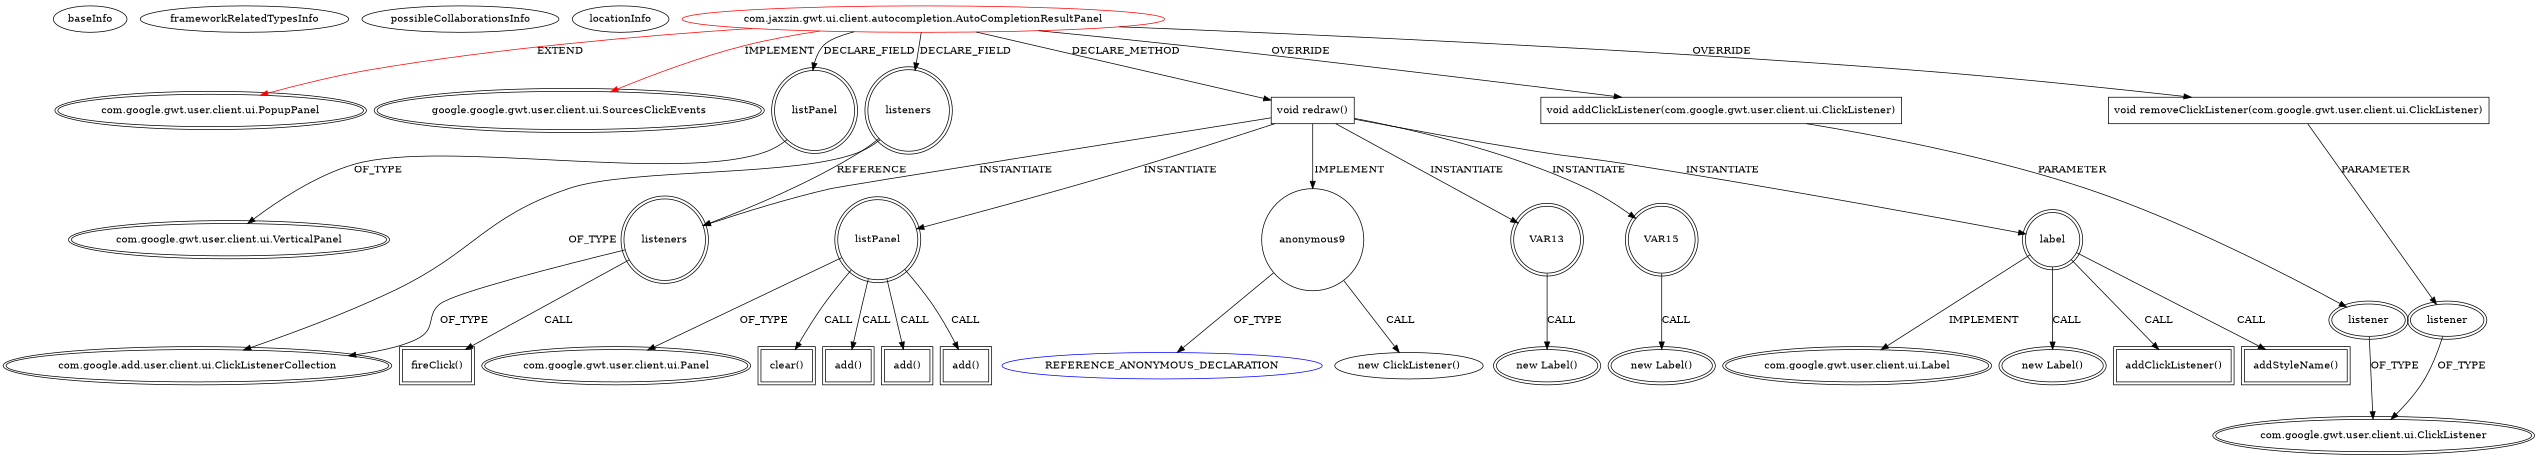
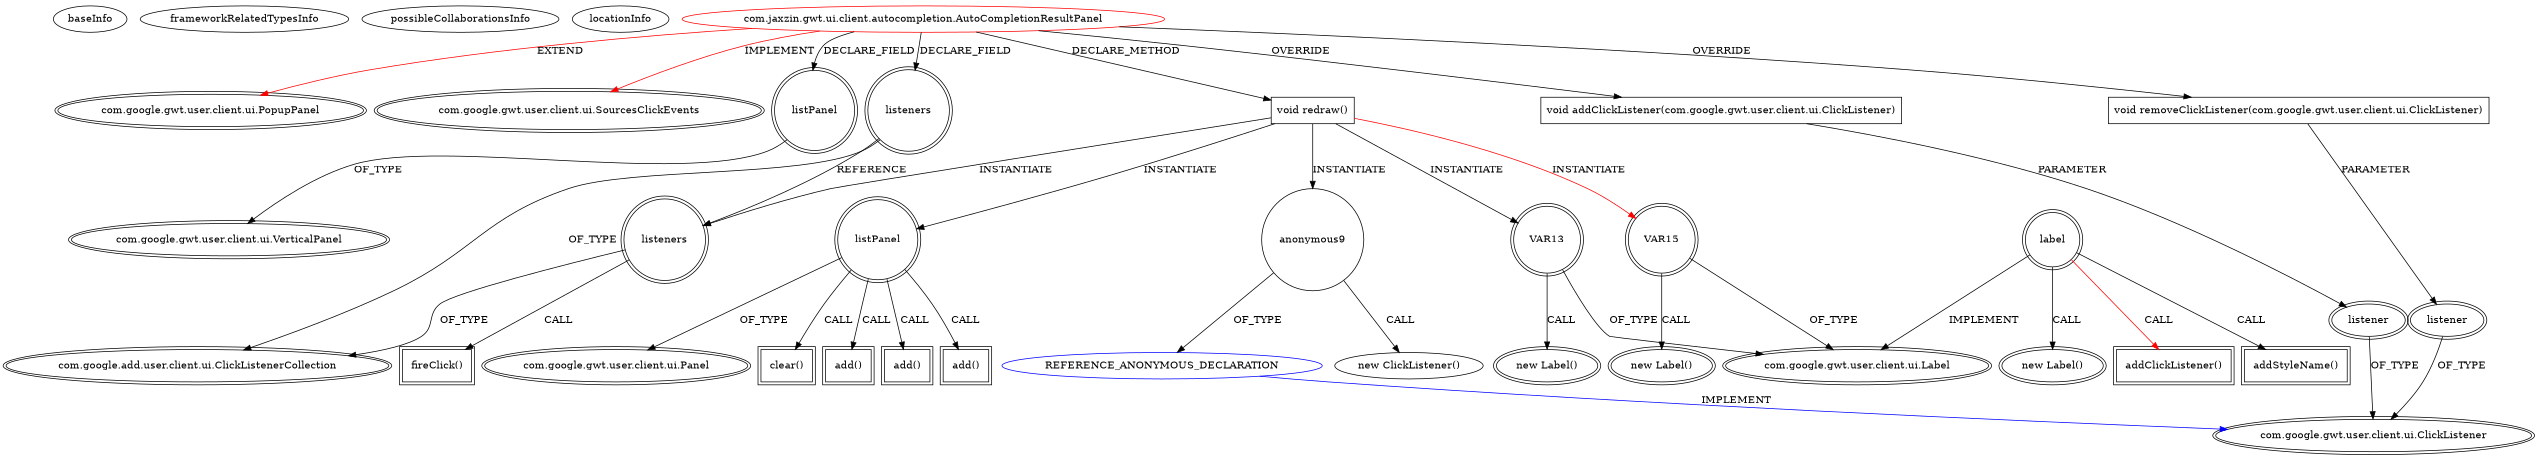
(569, 110) -> (569, 110)
(1497, 154) -> (1497, 154)
(1349, 170) -> (1349, 170)
(1687, 174) -> none
none -> (1758, 302)
(2112, 302) -> (2112, 302)
none -> (1642, 340)
none -> (1740, 407)
